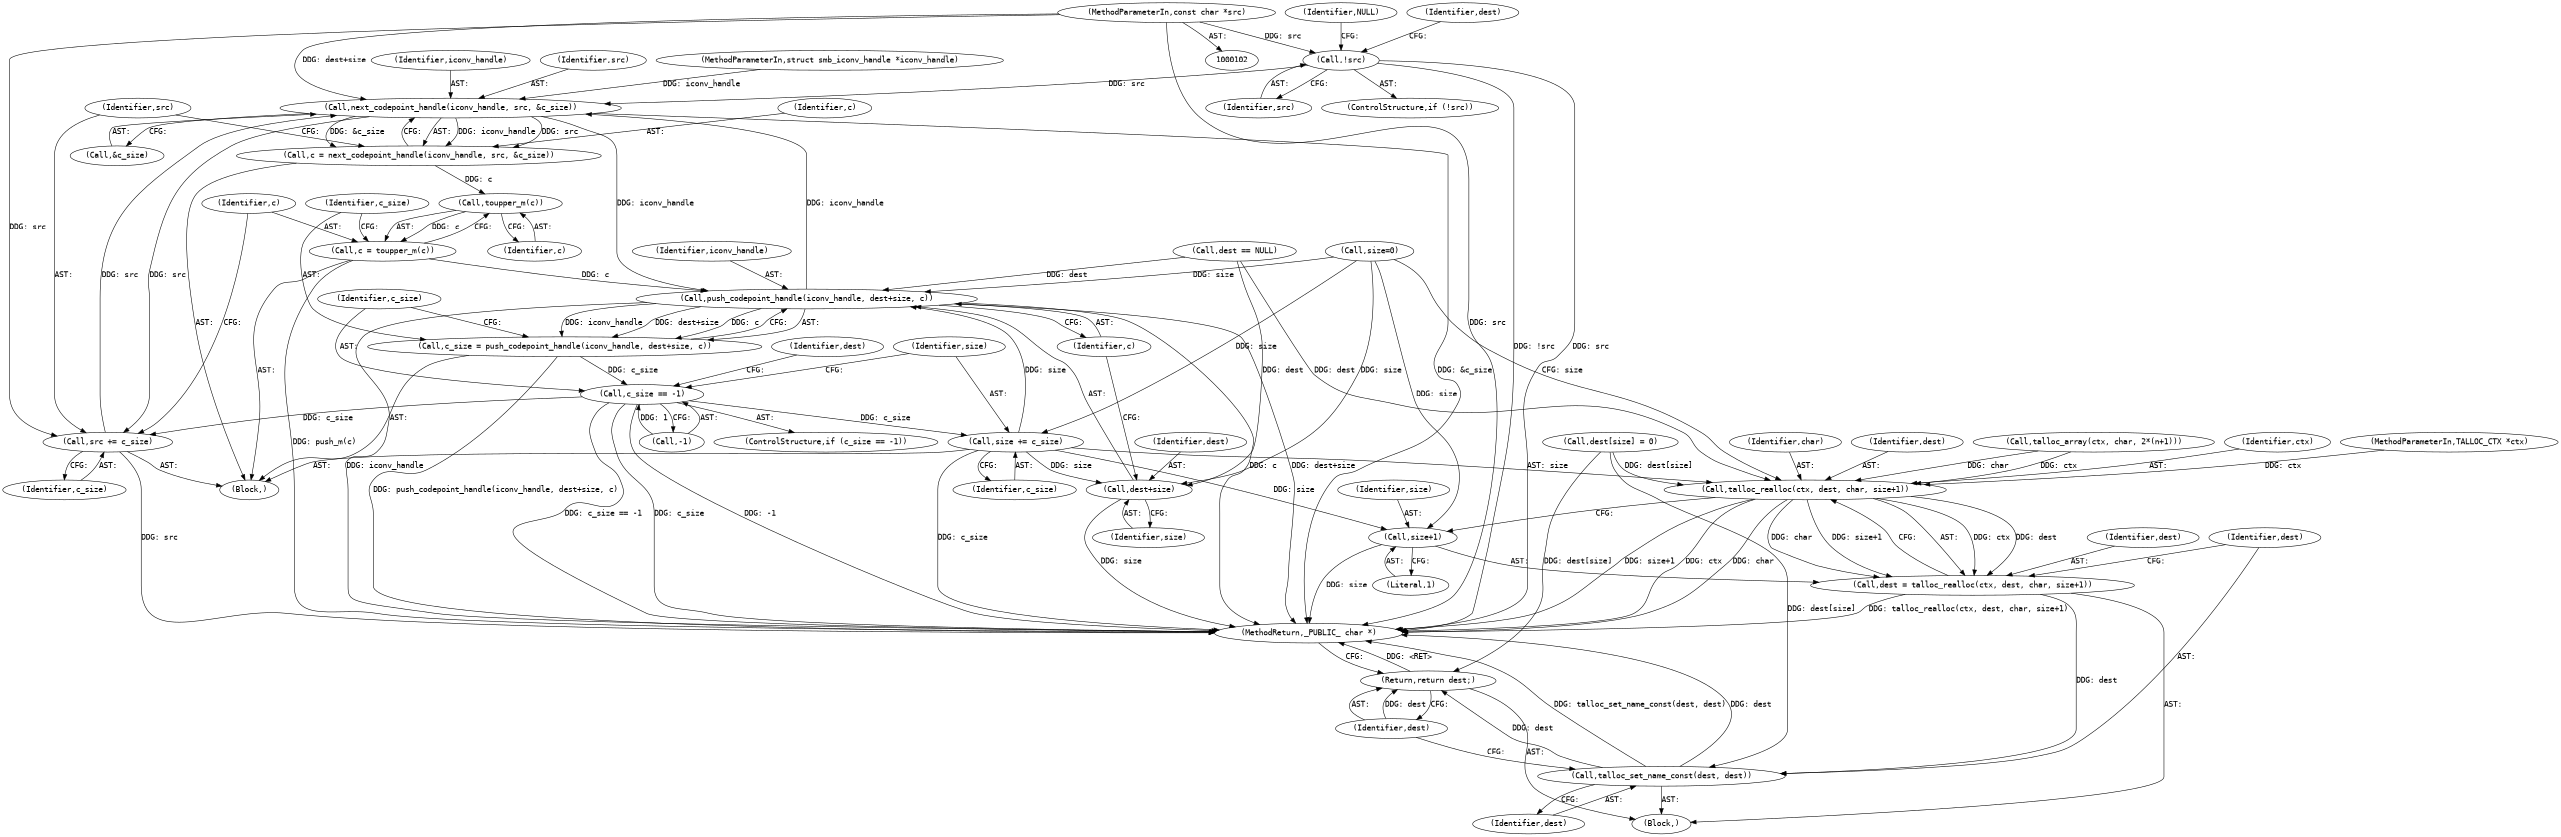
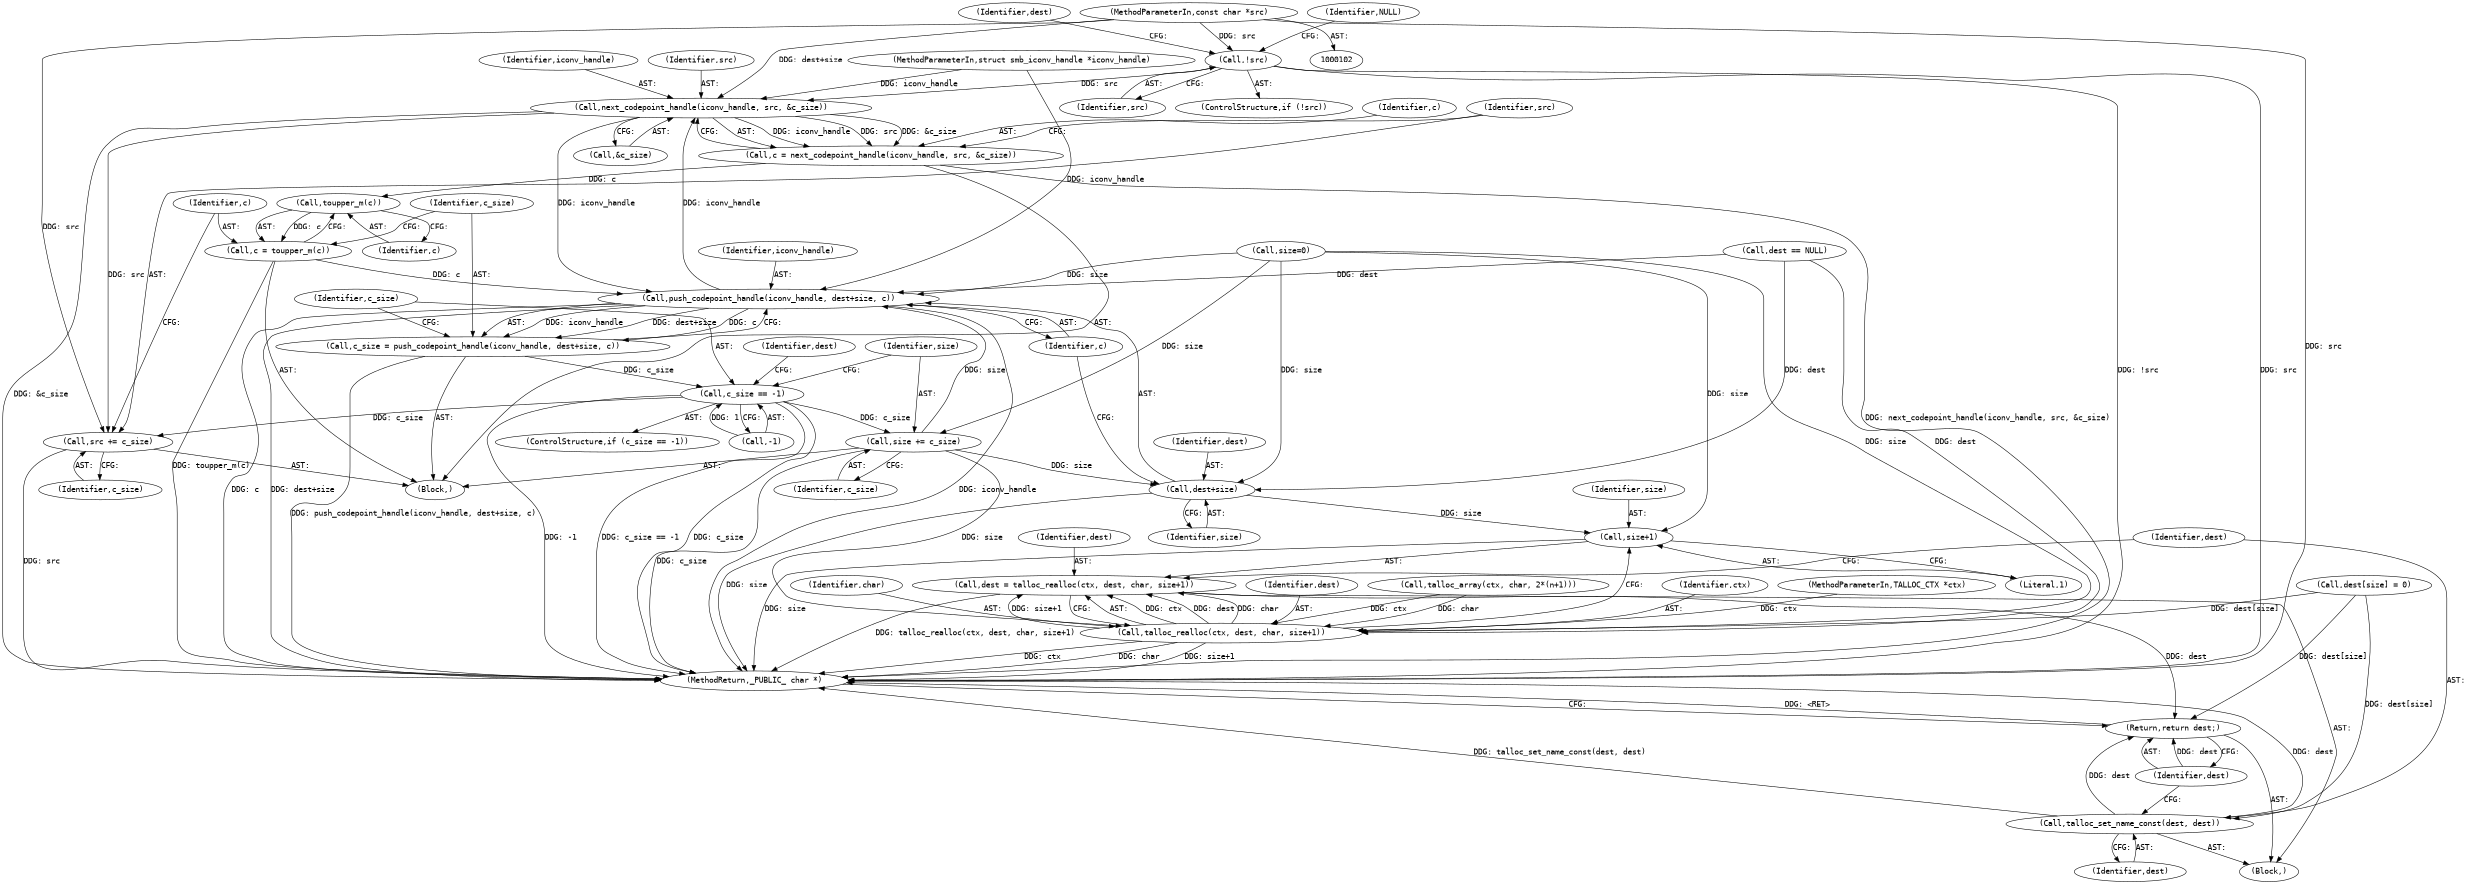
(127, 207) -> none
none -> (1007, 222)
(1562, 371) -> (1886, 442)
(324, 442) -> (211, 466)
(1548, 466) -> (982, 538)
(1219, 485) -> (1416, 514)
none -> (2077, 519)
(2013, 756) -> (1734, 601)
